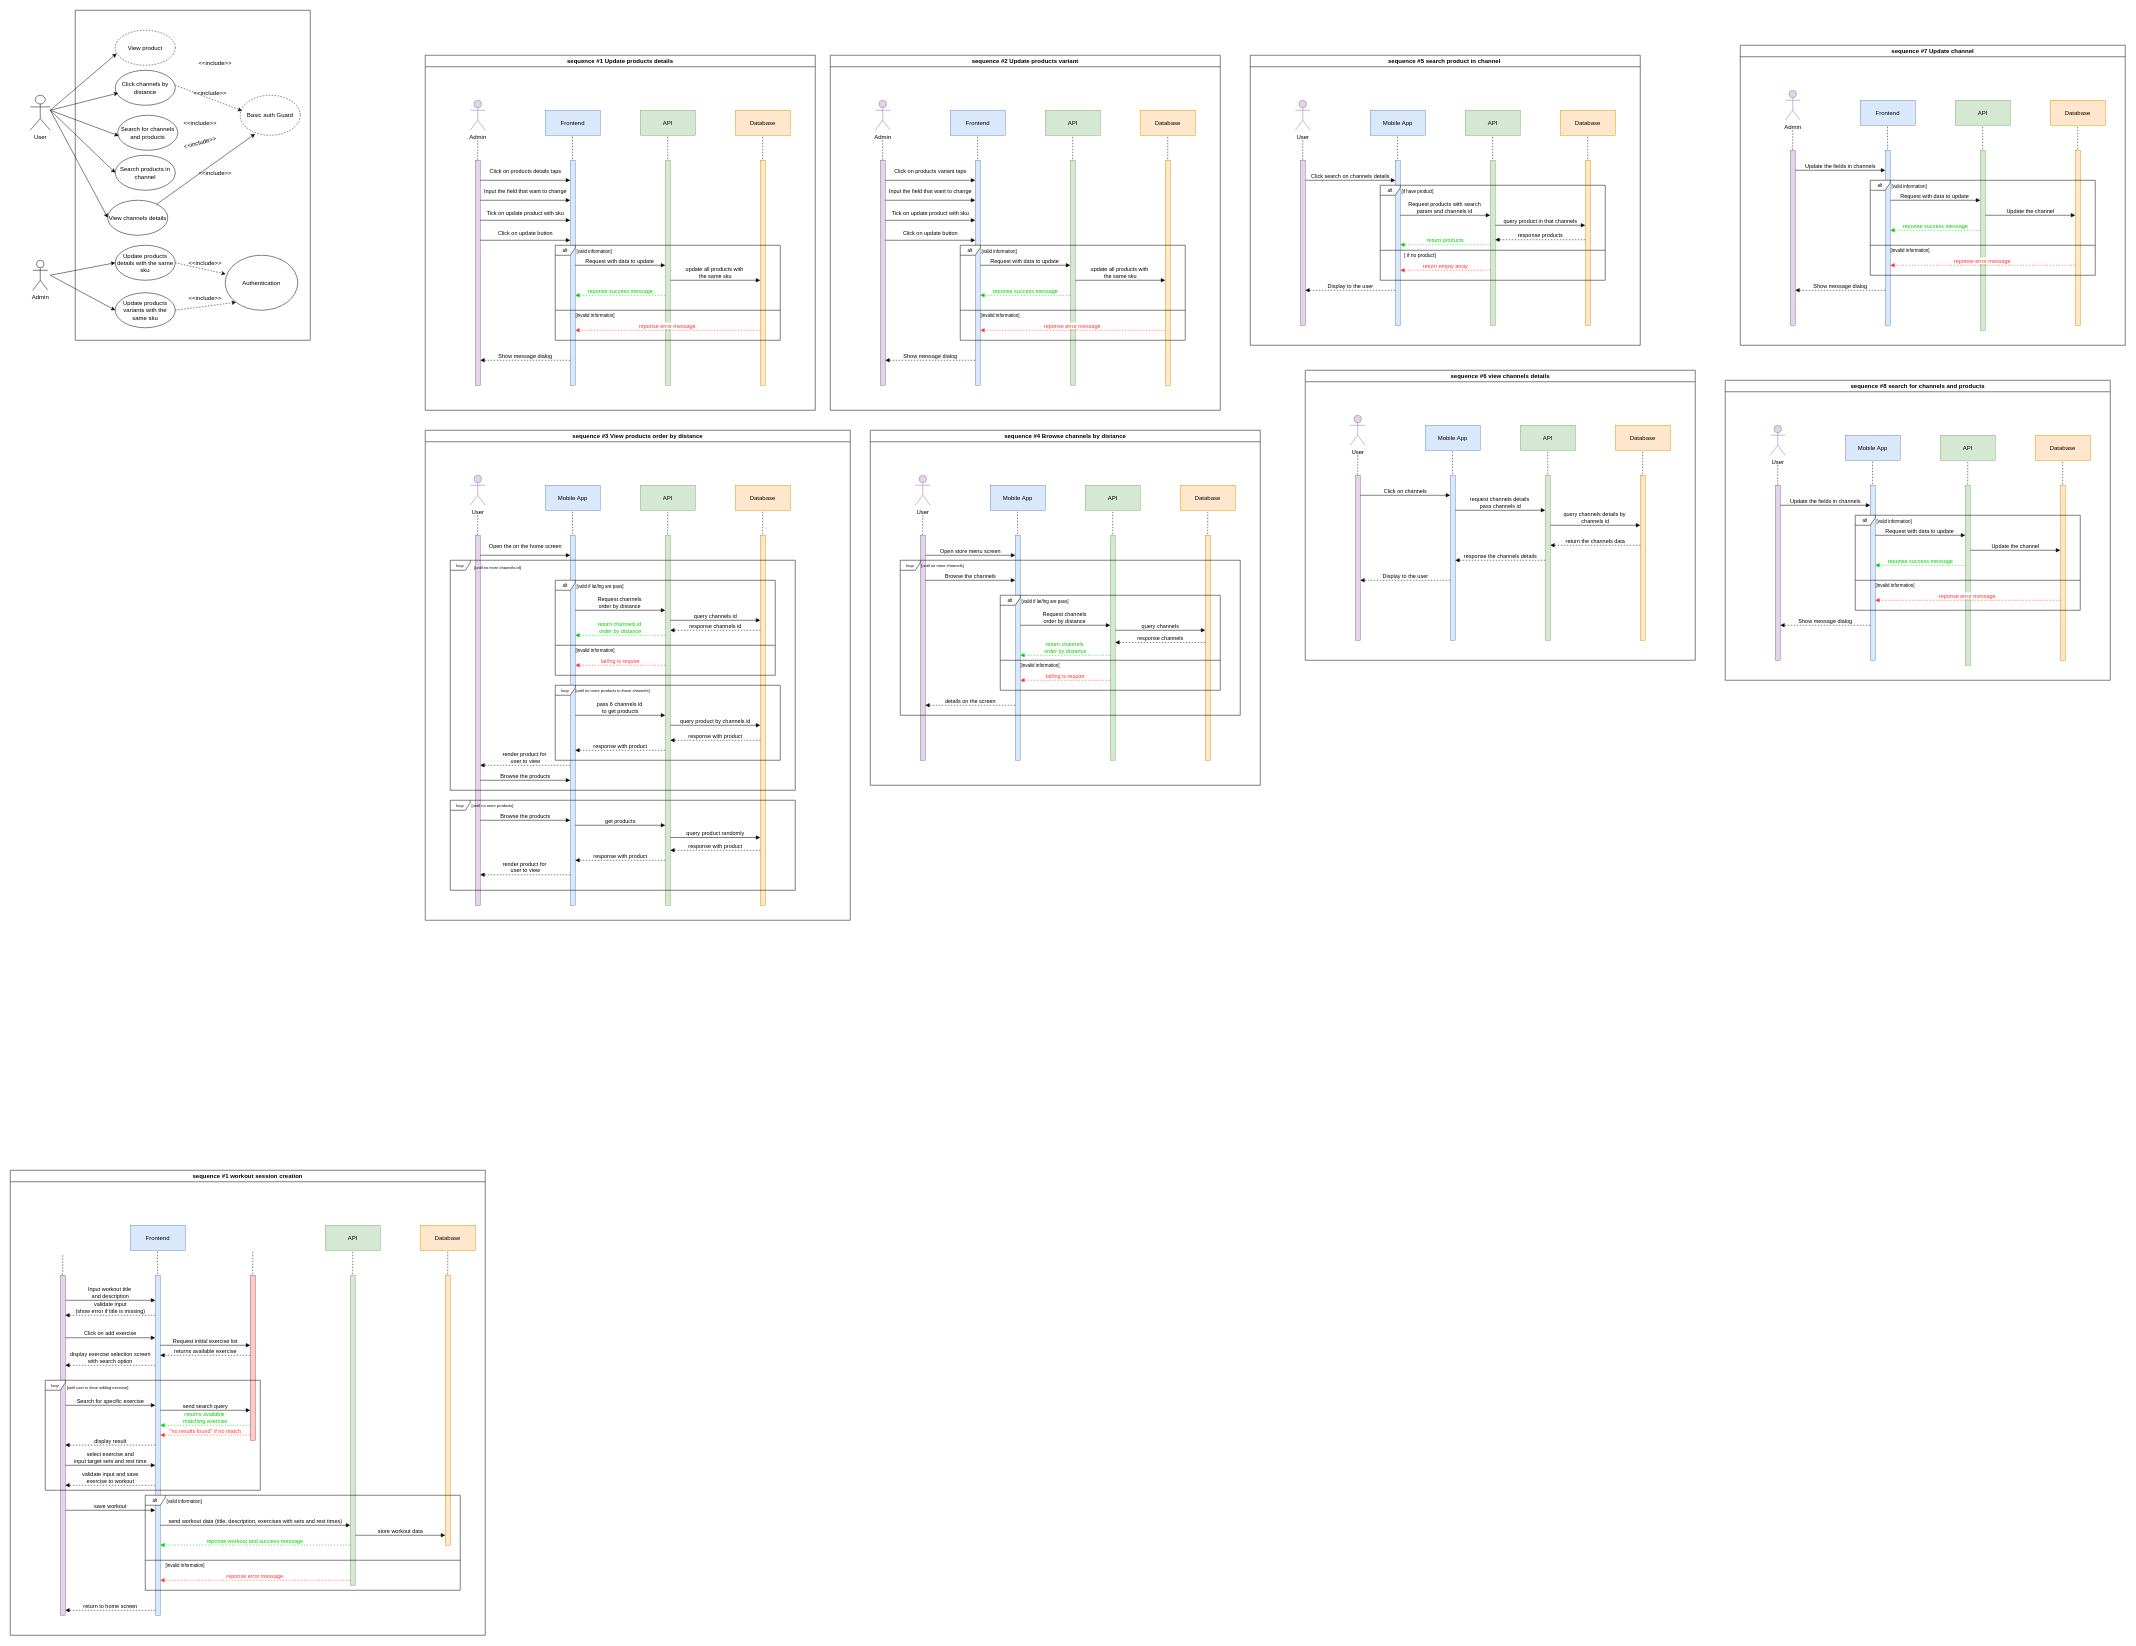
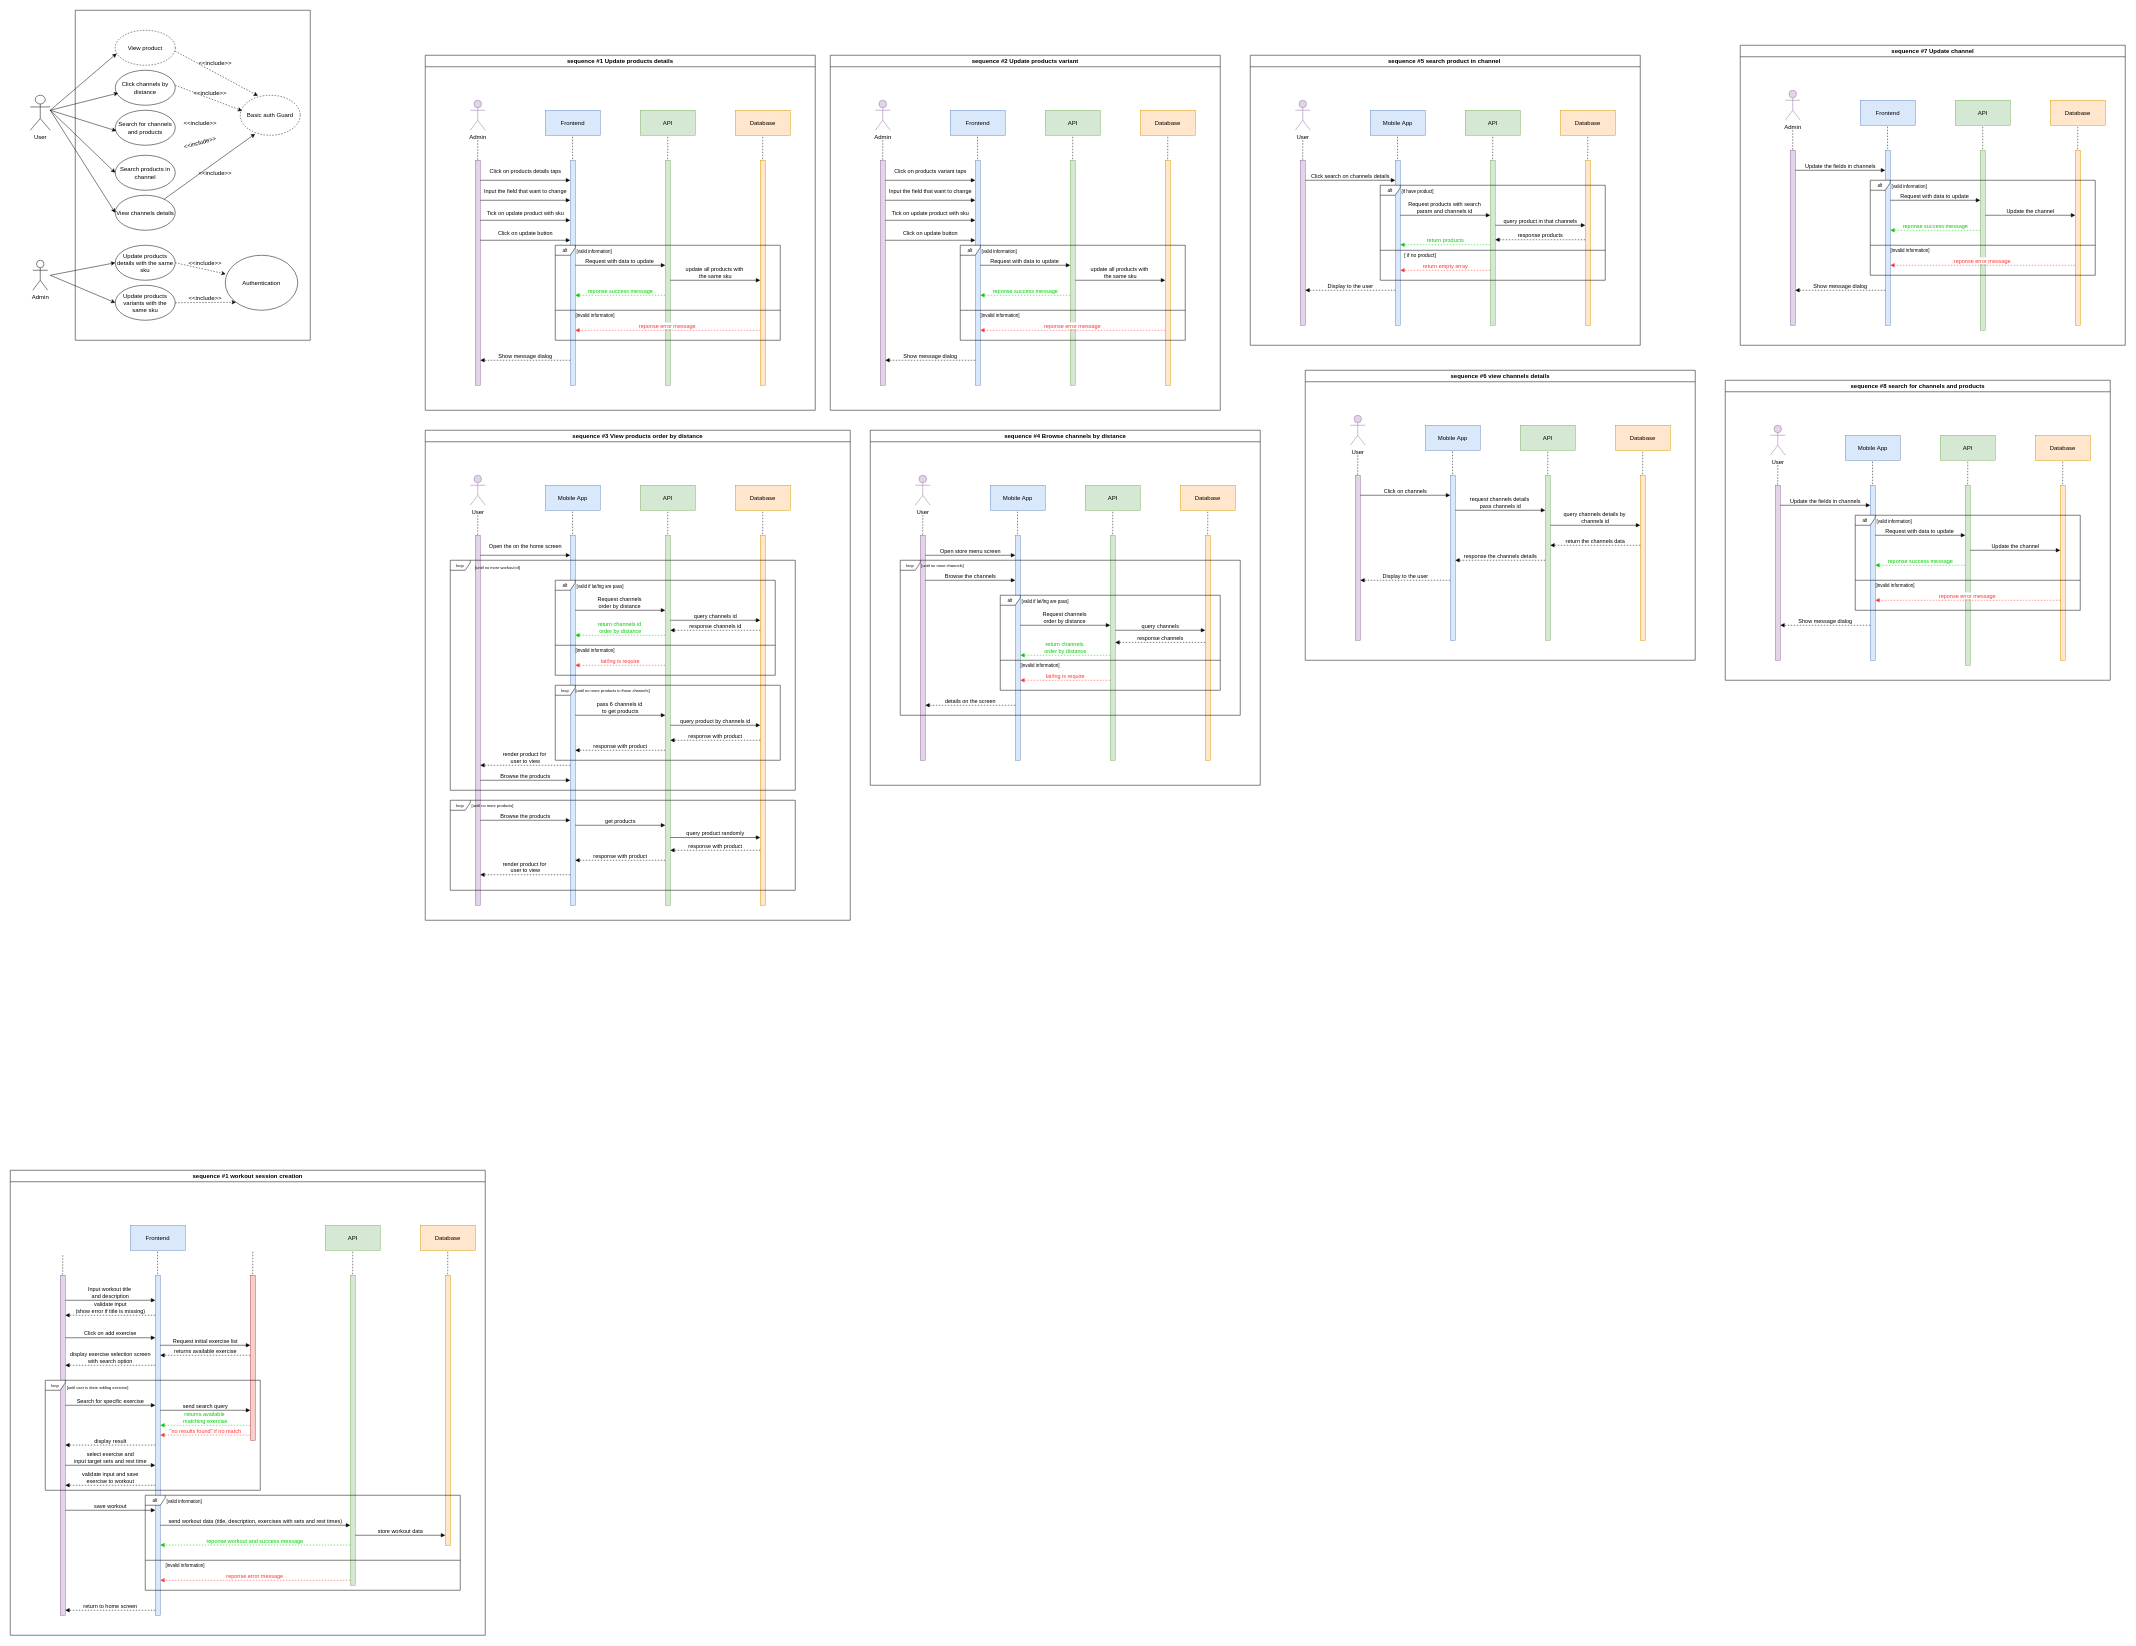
none -> (253, 93)
(148, 133) -> (145, 128)
(138, 218) -> (145, 213)
(145, 310) -> (145, 303)
(498, 568) -> (498, 568)
